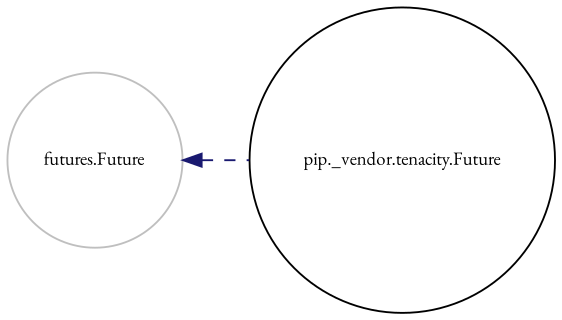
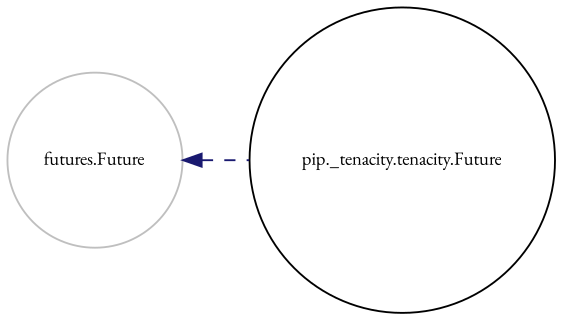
(402, 160) -> (402, 160)
